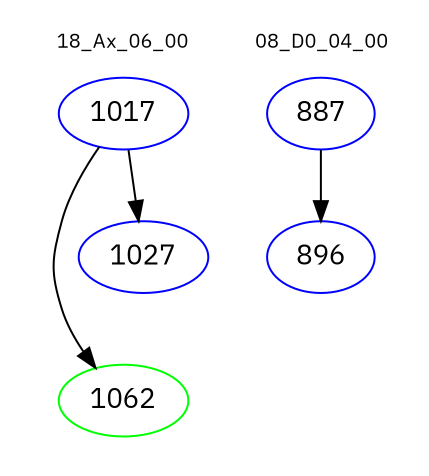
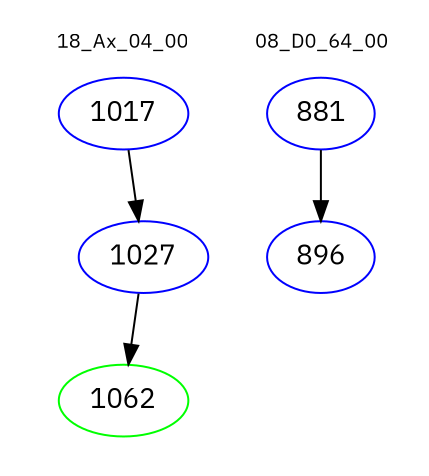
(124, 43) -> (124, 43)
(322, 43) -> (322, 43)
(321, 114) -> (321, 114)
(56, 247) -> (135, 319)
